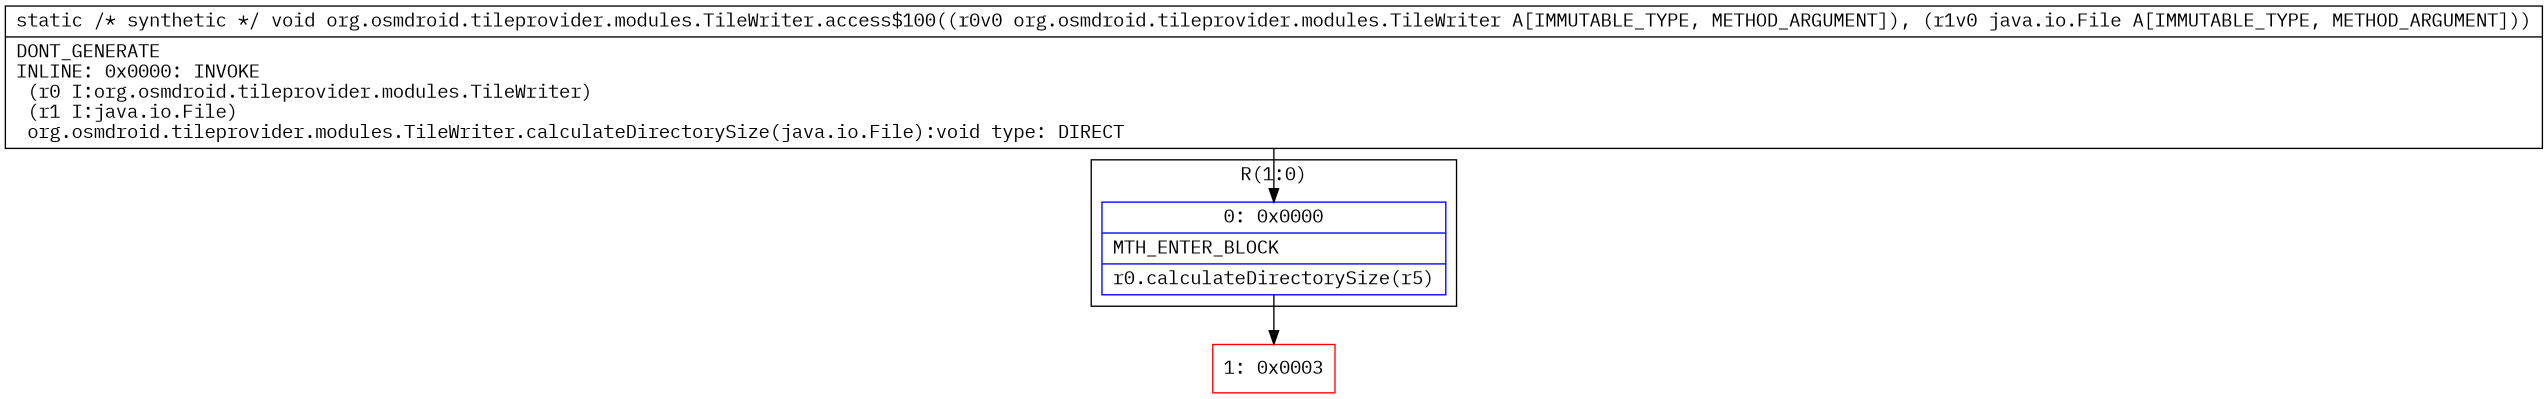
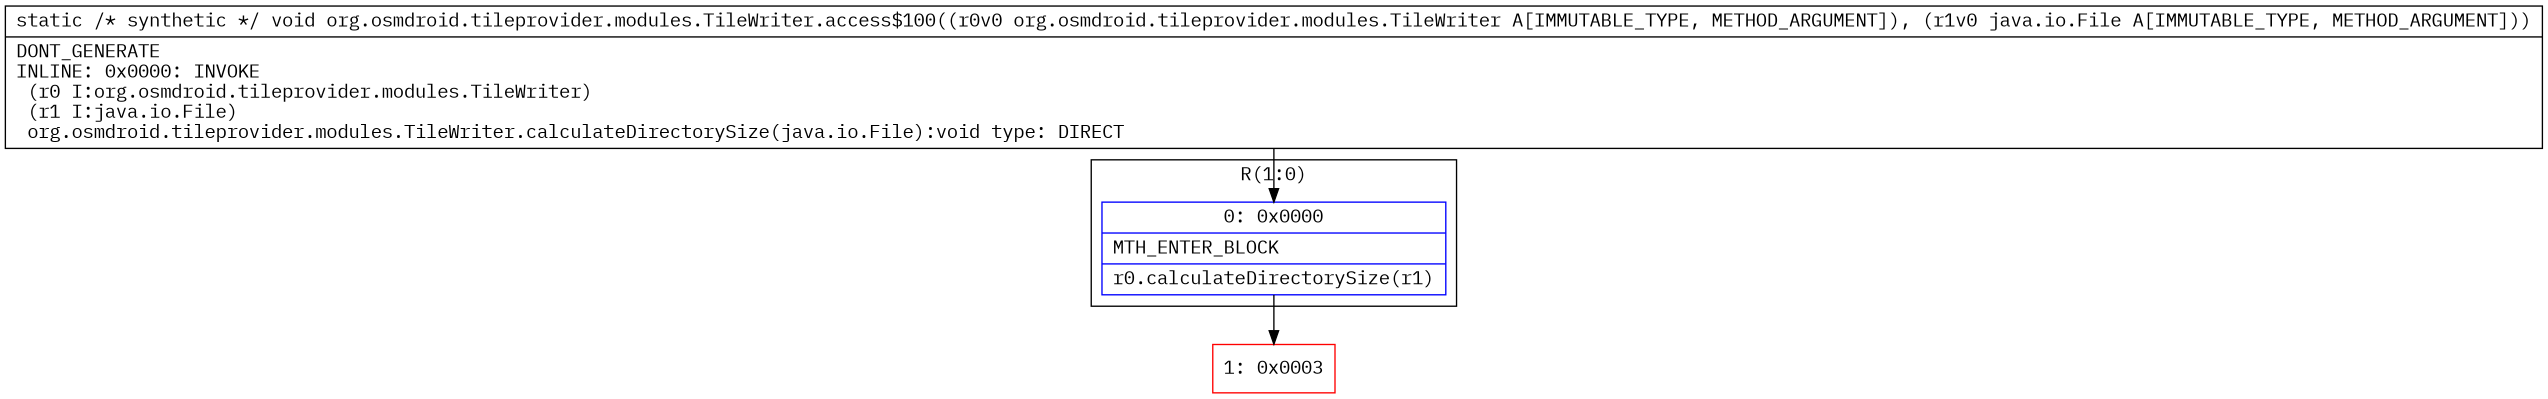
(1274, 279) -> (1274, 279)
